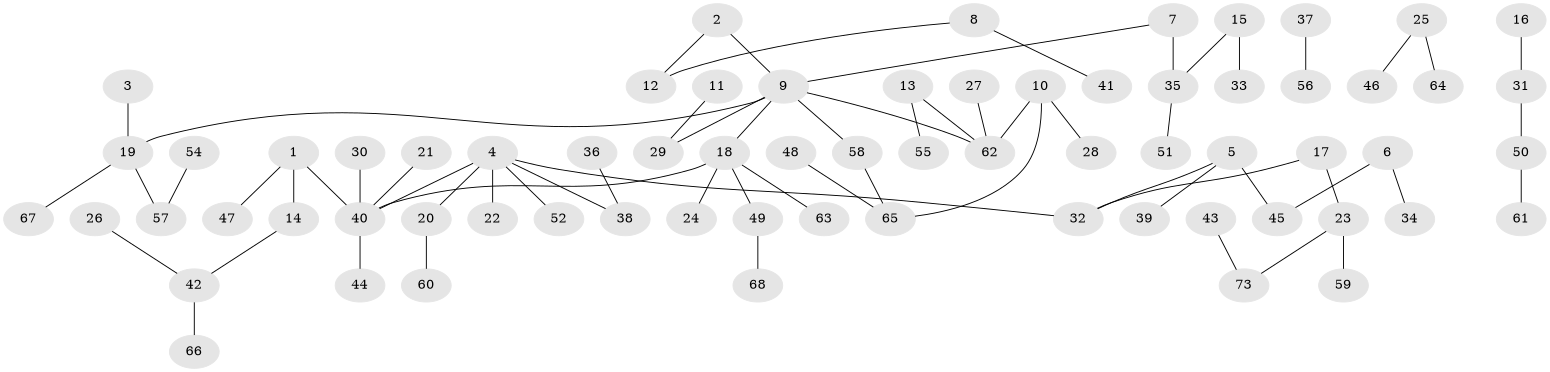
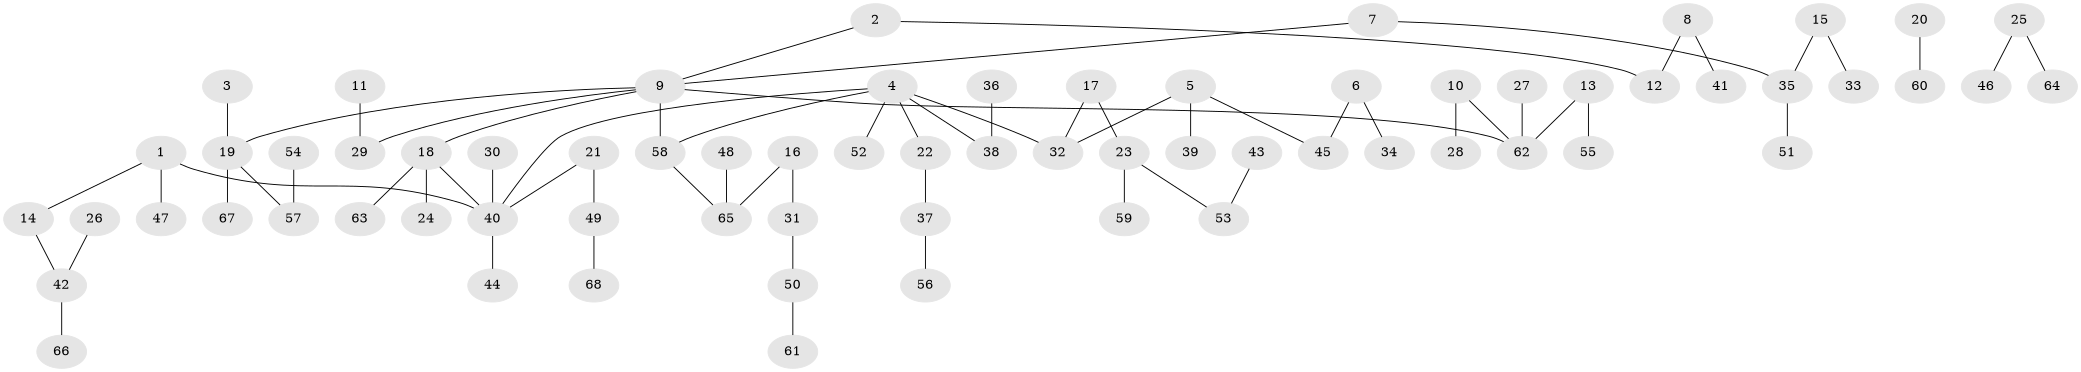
(463, 183) -> (773, 113)
(740, 184) -> (594, 186)
none -> (925, 186)
(1004, 186) -> (760, 186)
(1244, 285) -> (1224, 219)
